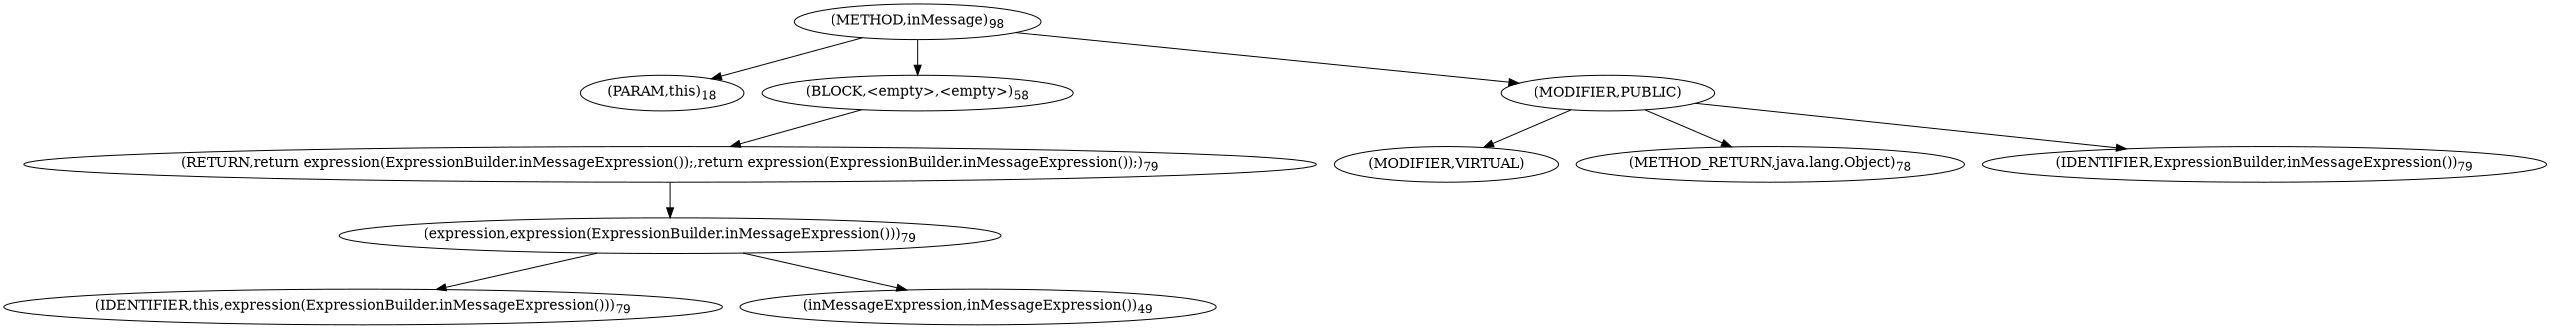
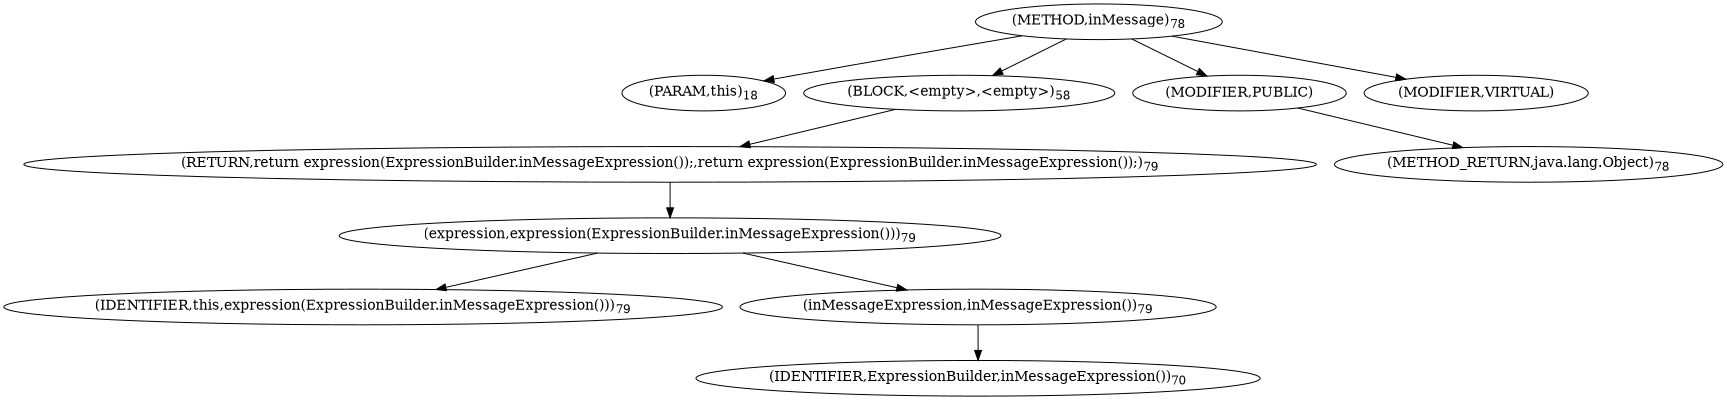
(997, 20) -> (1178, 20)
(1906, 126) -> (978, 338)
(1532, 127) -> (1284, 57)
(2465, 163) -> (1179, 377)
(1145, 306) -> (1145, 306)
